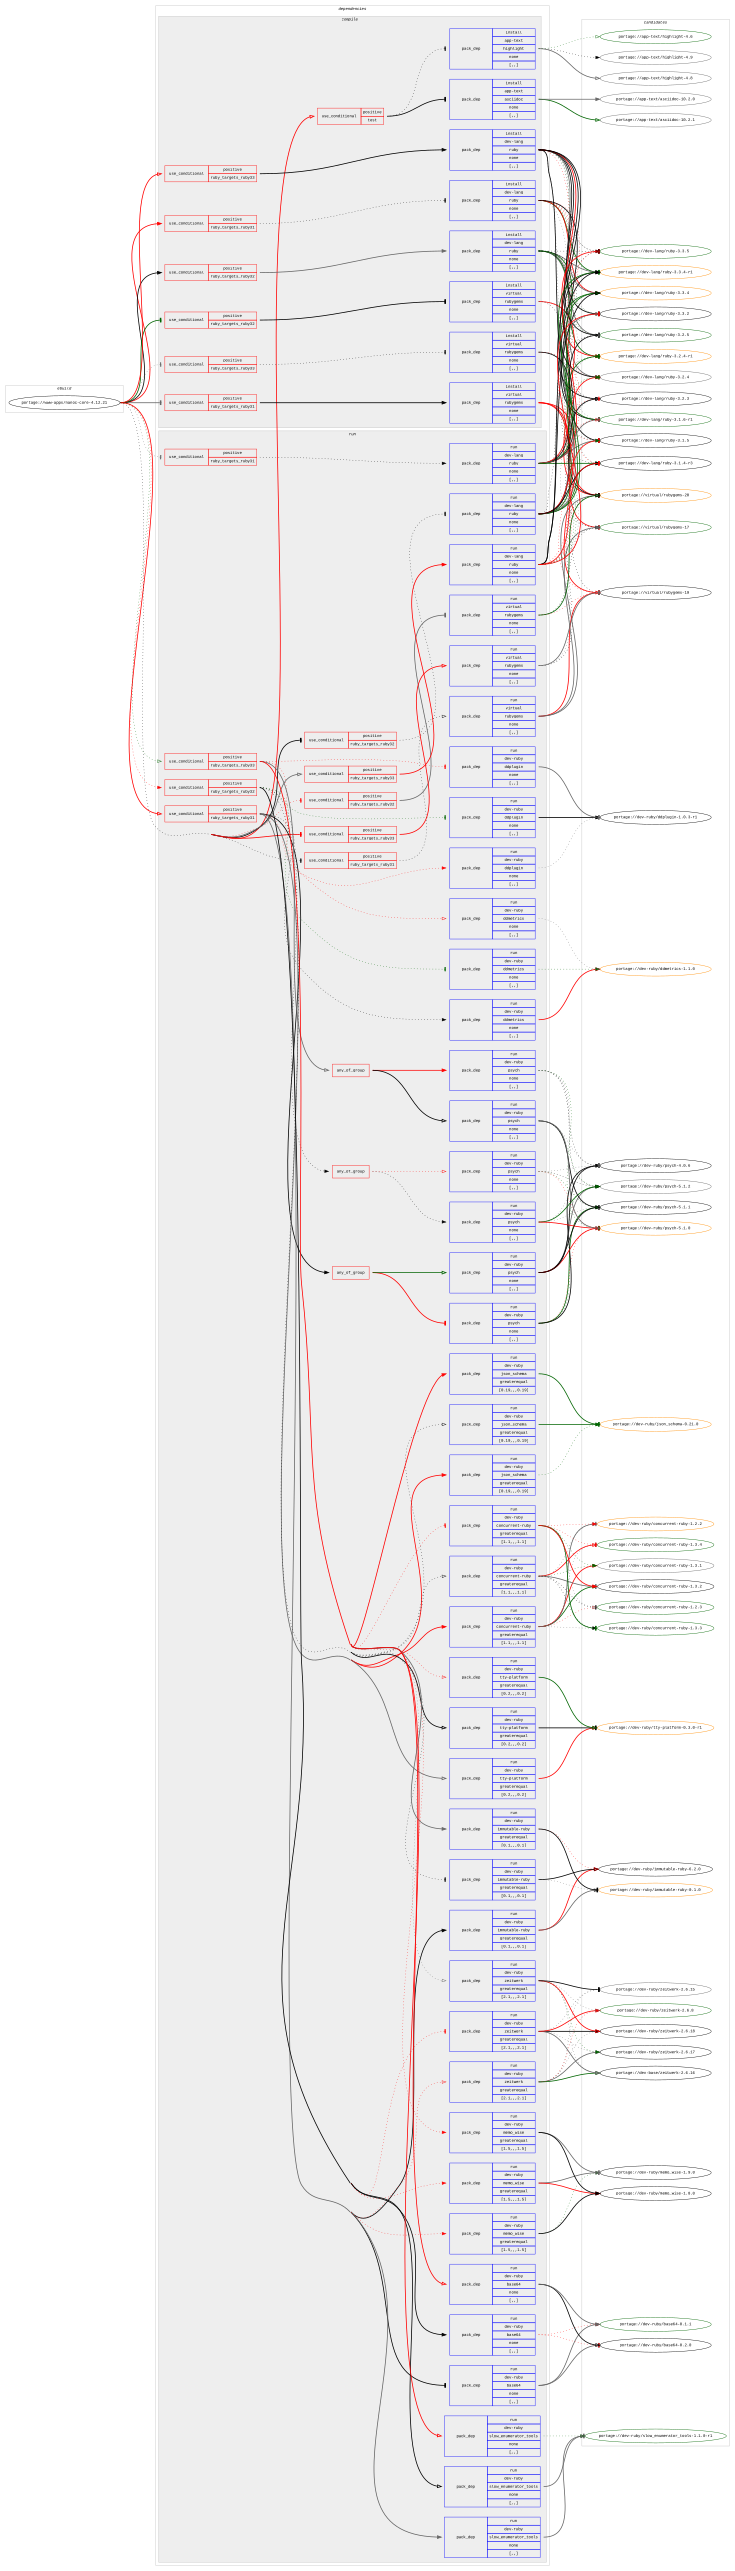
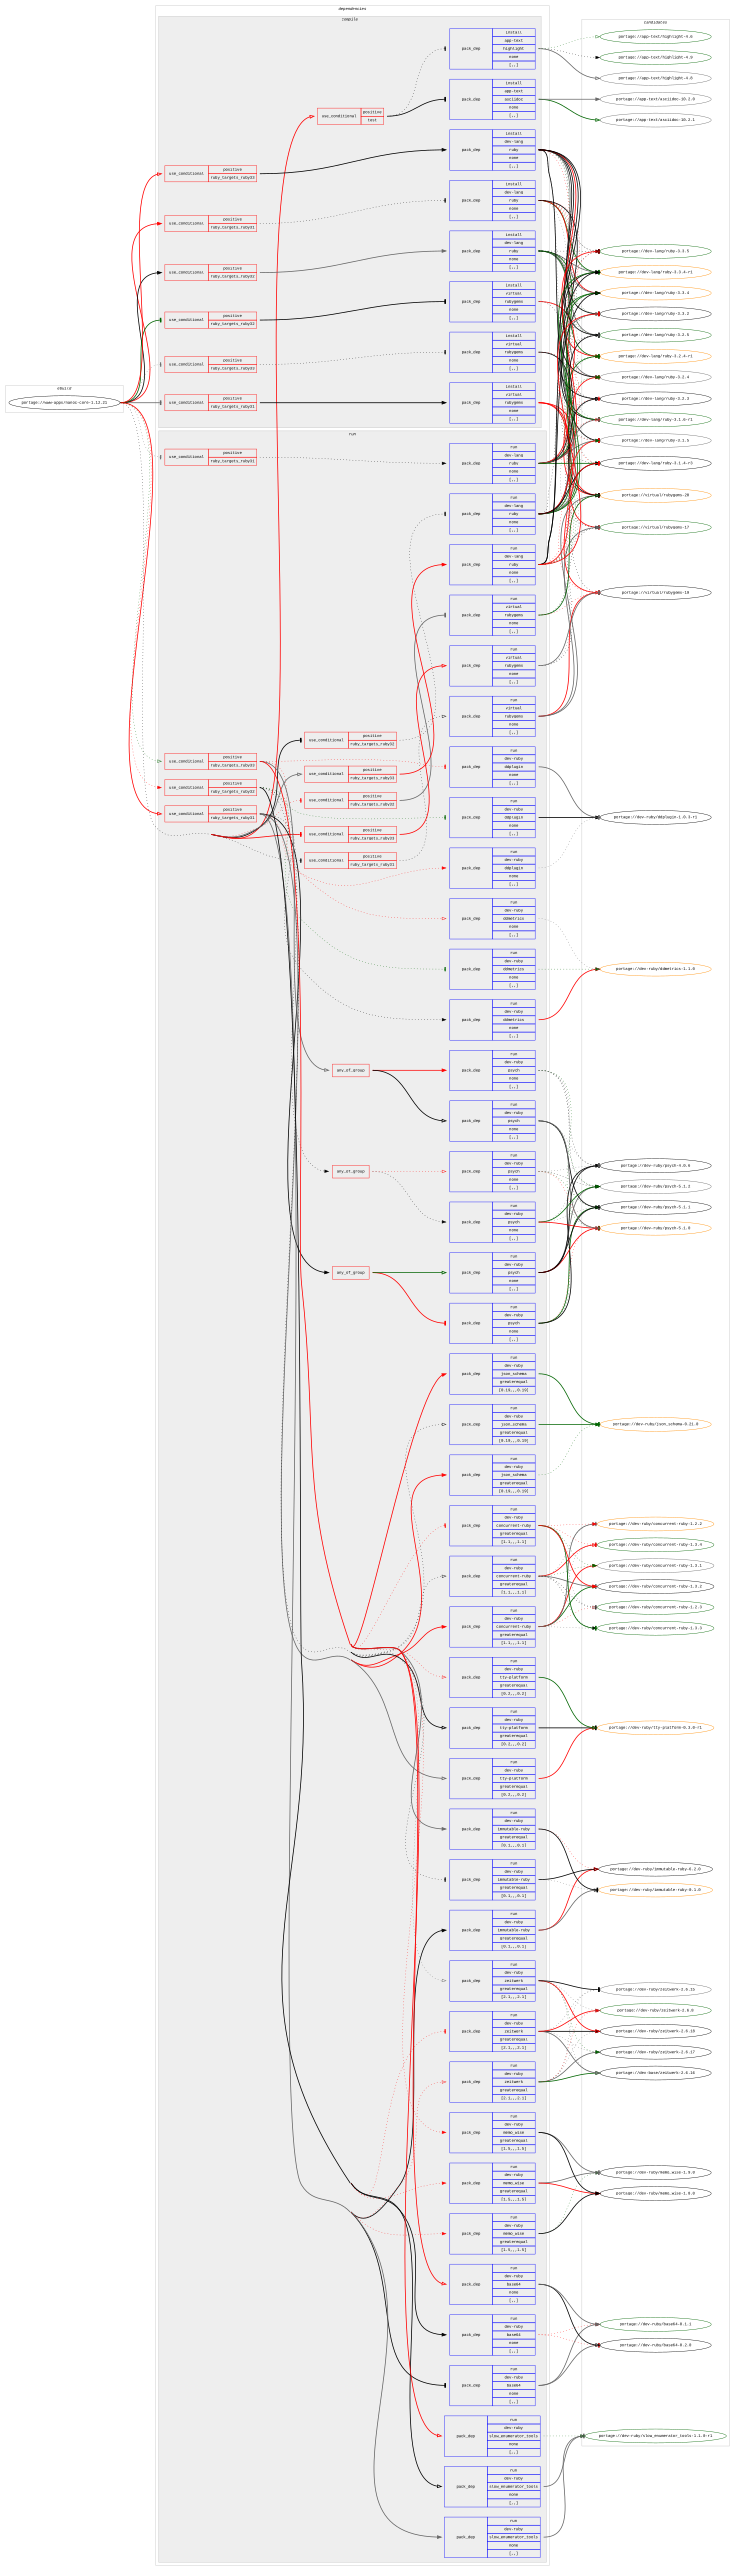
(656, 58) -> (656, 58)
(64, 403) -> (64, 403)
(656, 441) -> (656, 441)
